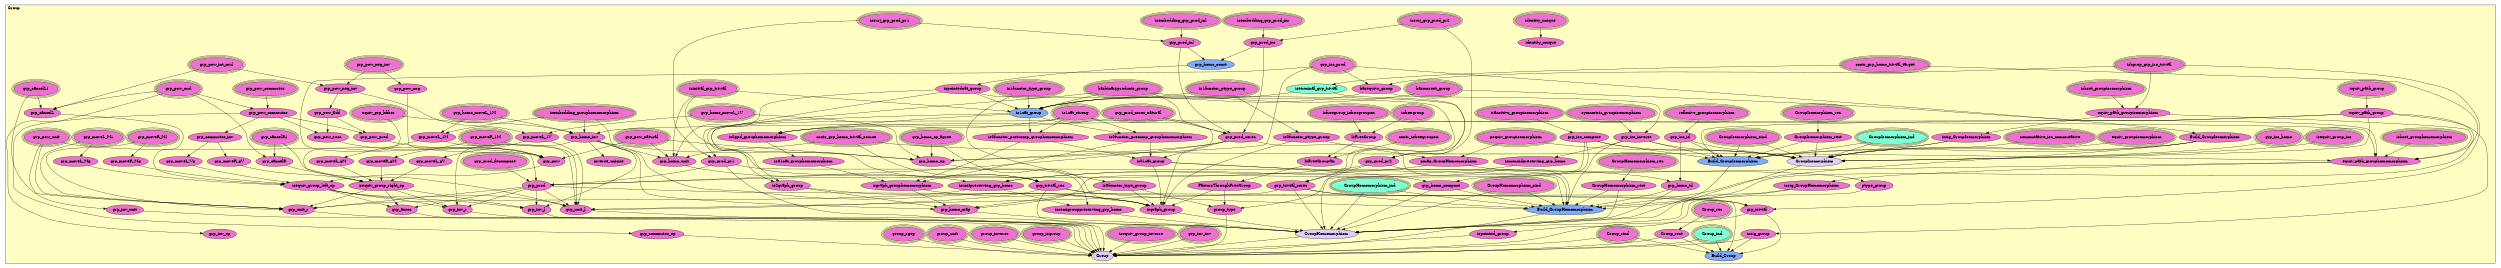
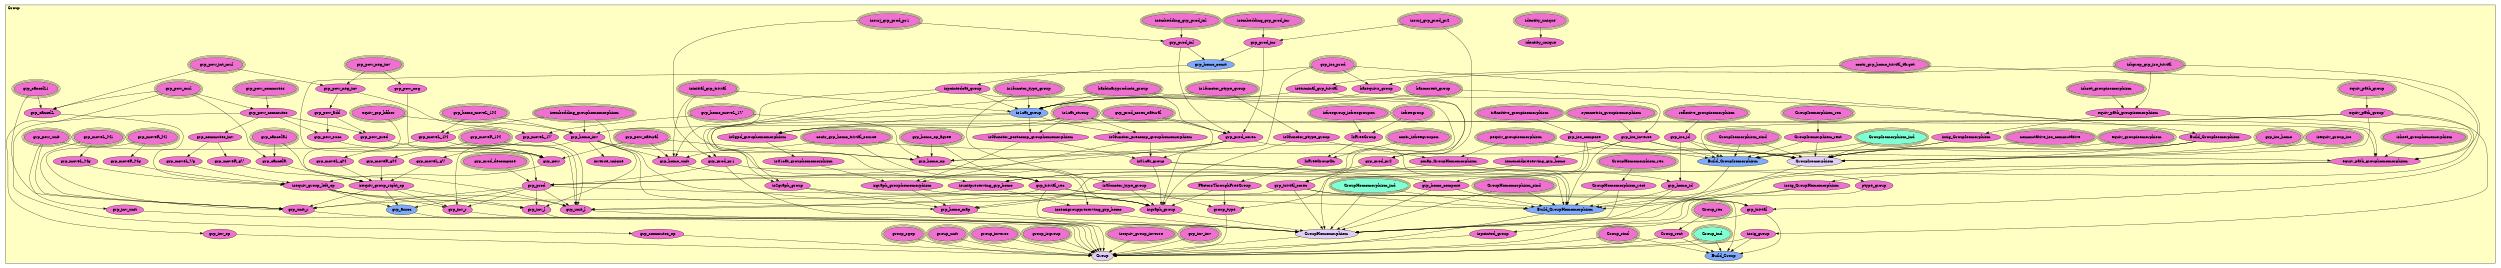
(1316, 89) -> (1316, 89)
(402, 210) -> (402, 210)
none -> (663, 245)
